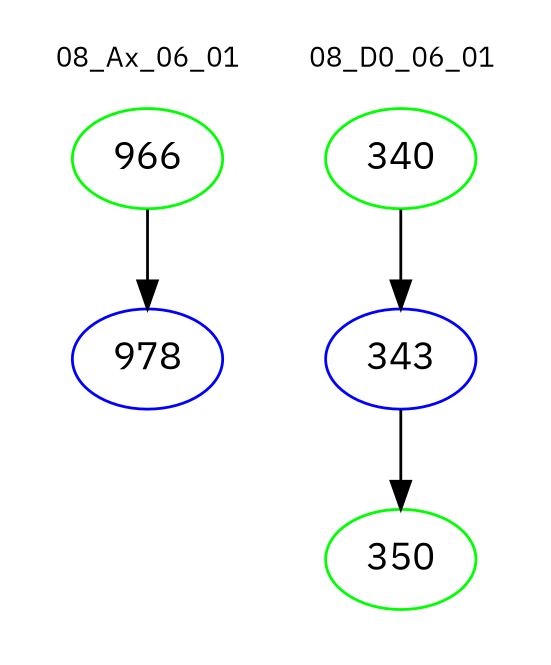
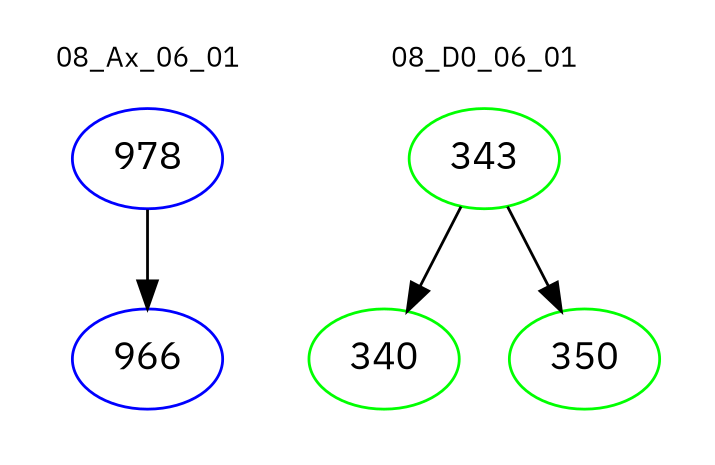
(148, 159) -> (148, 359)
(148, 245) -> (148, 245)
(401, 245) -> (441, 246)
(401, 359) -> (484, 159)
